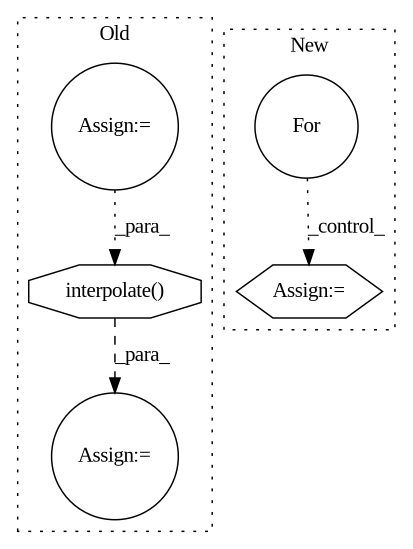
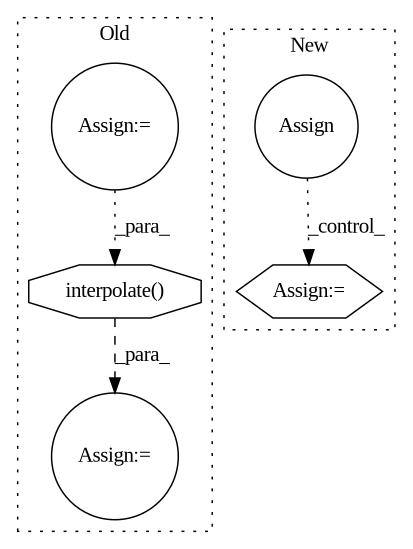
(307, 127) -> (307, 127)
